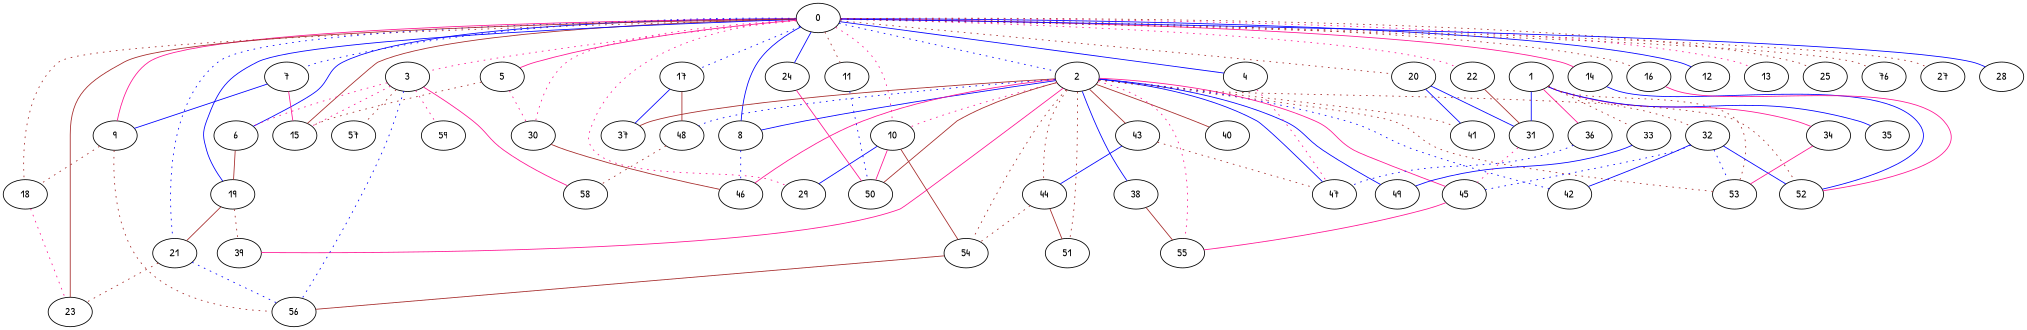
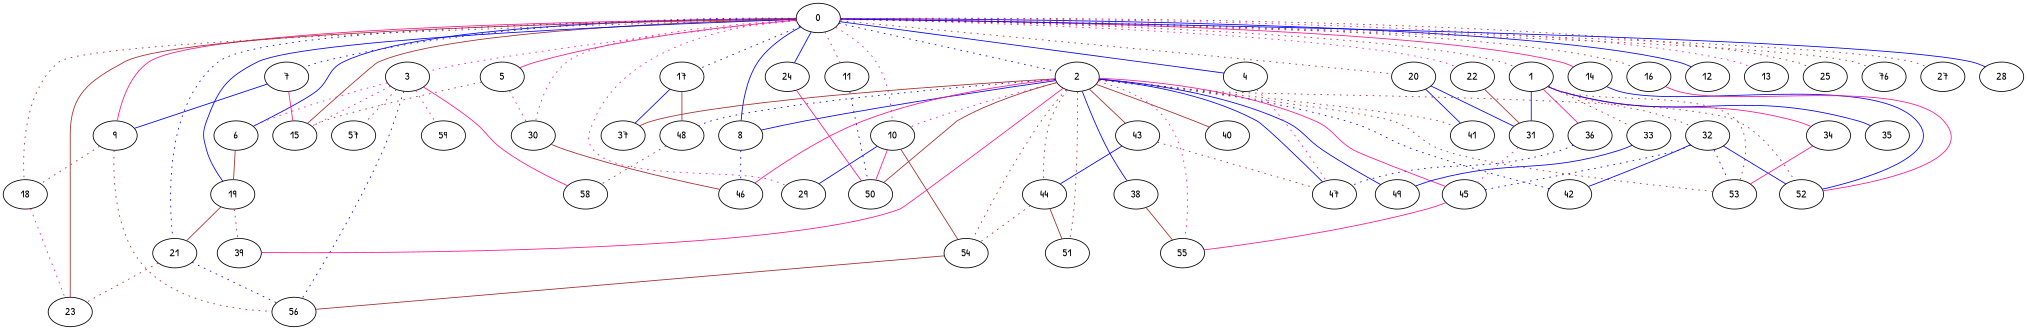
none -> (1179, 30)
